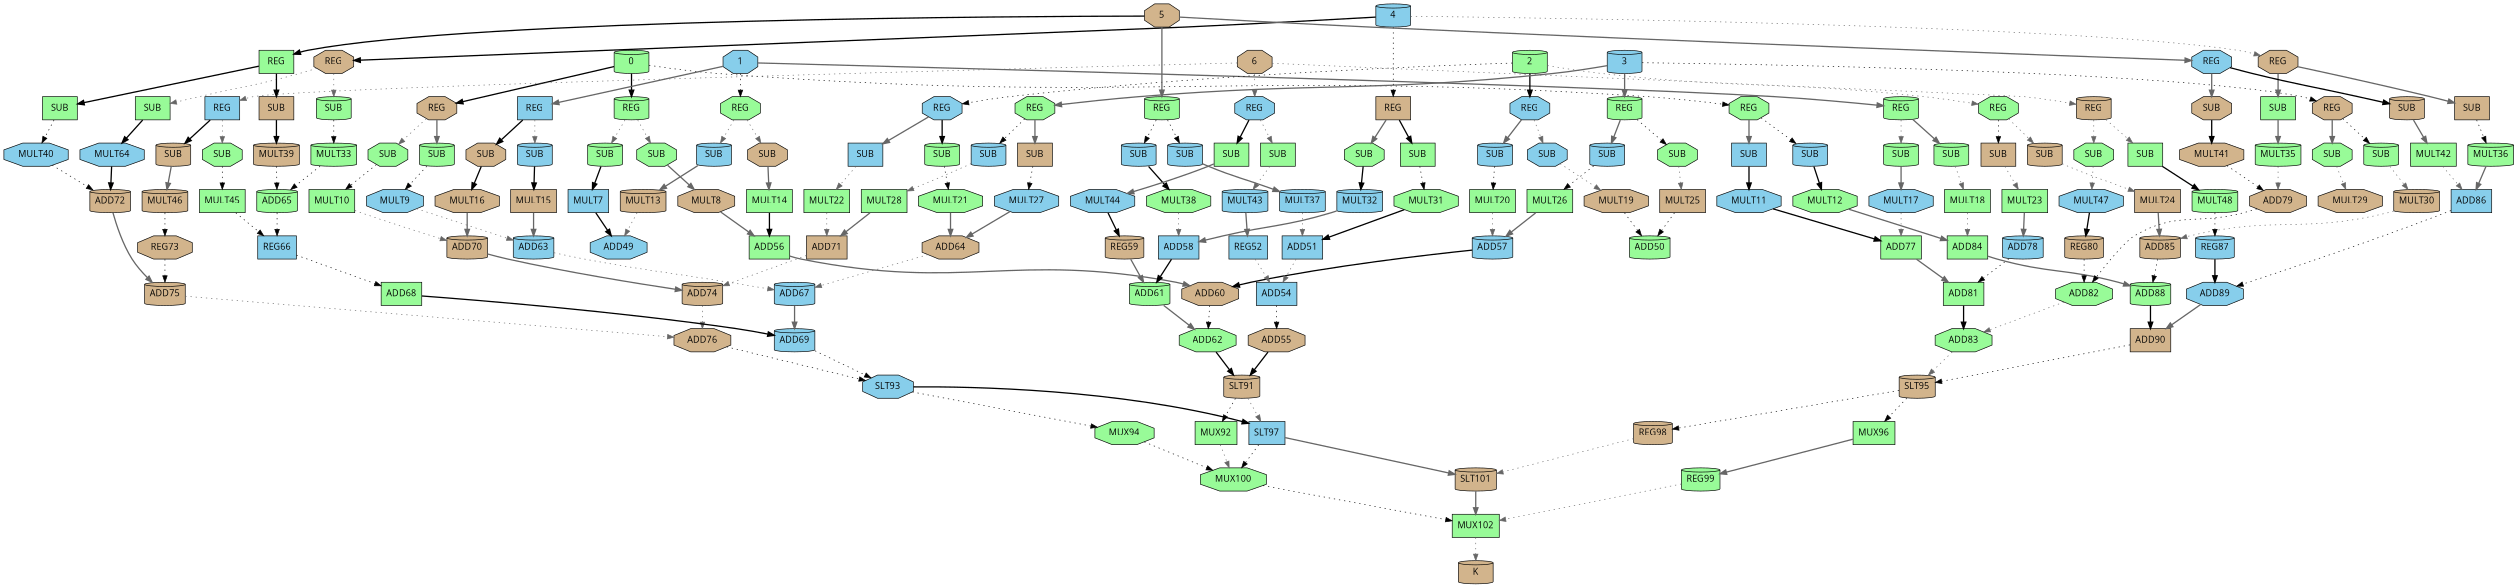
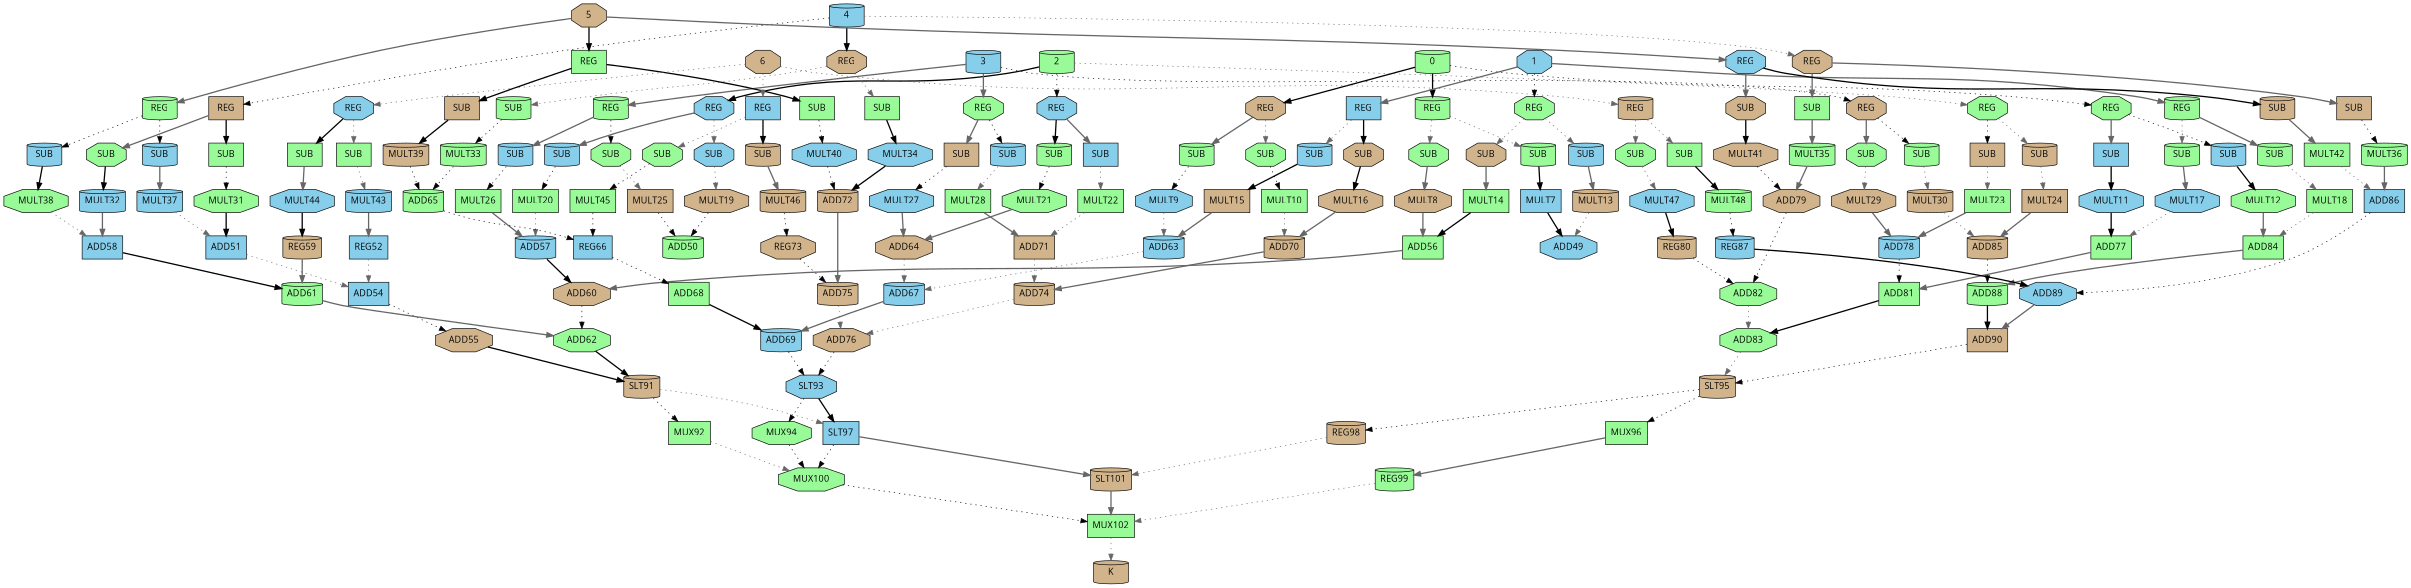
(112, 155) -> (900, 155)
(2278, 175) -> (1803, 175)
none -> (1879, 222)
